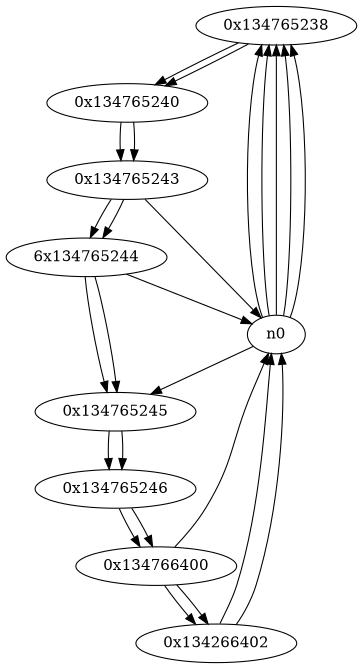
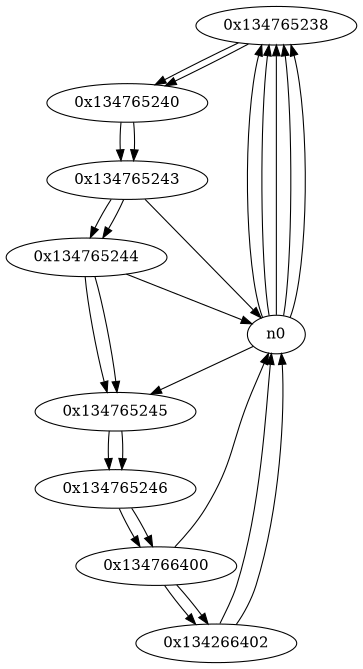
(87, 257) -> (87, 257)
